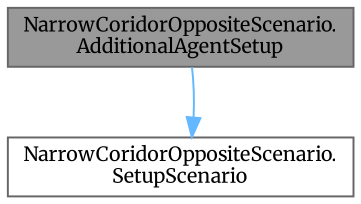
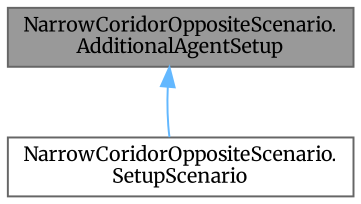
(194, 92) -> (168, 112)
